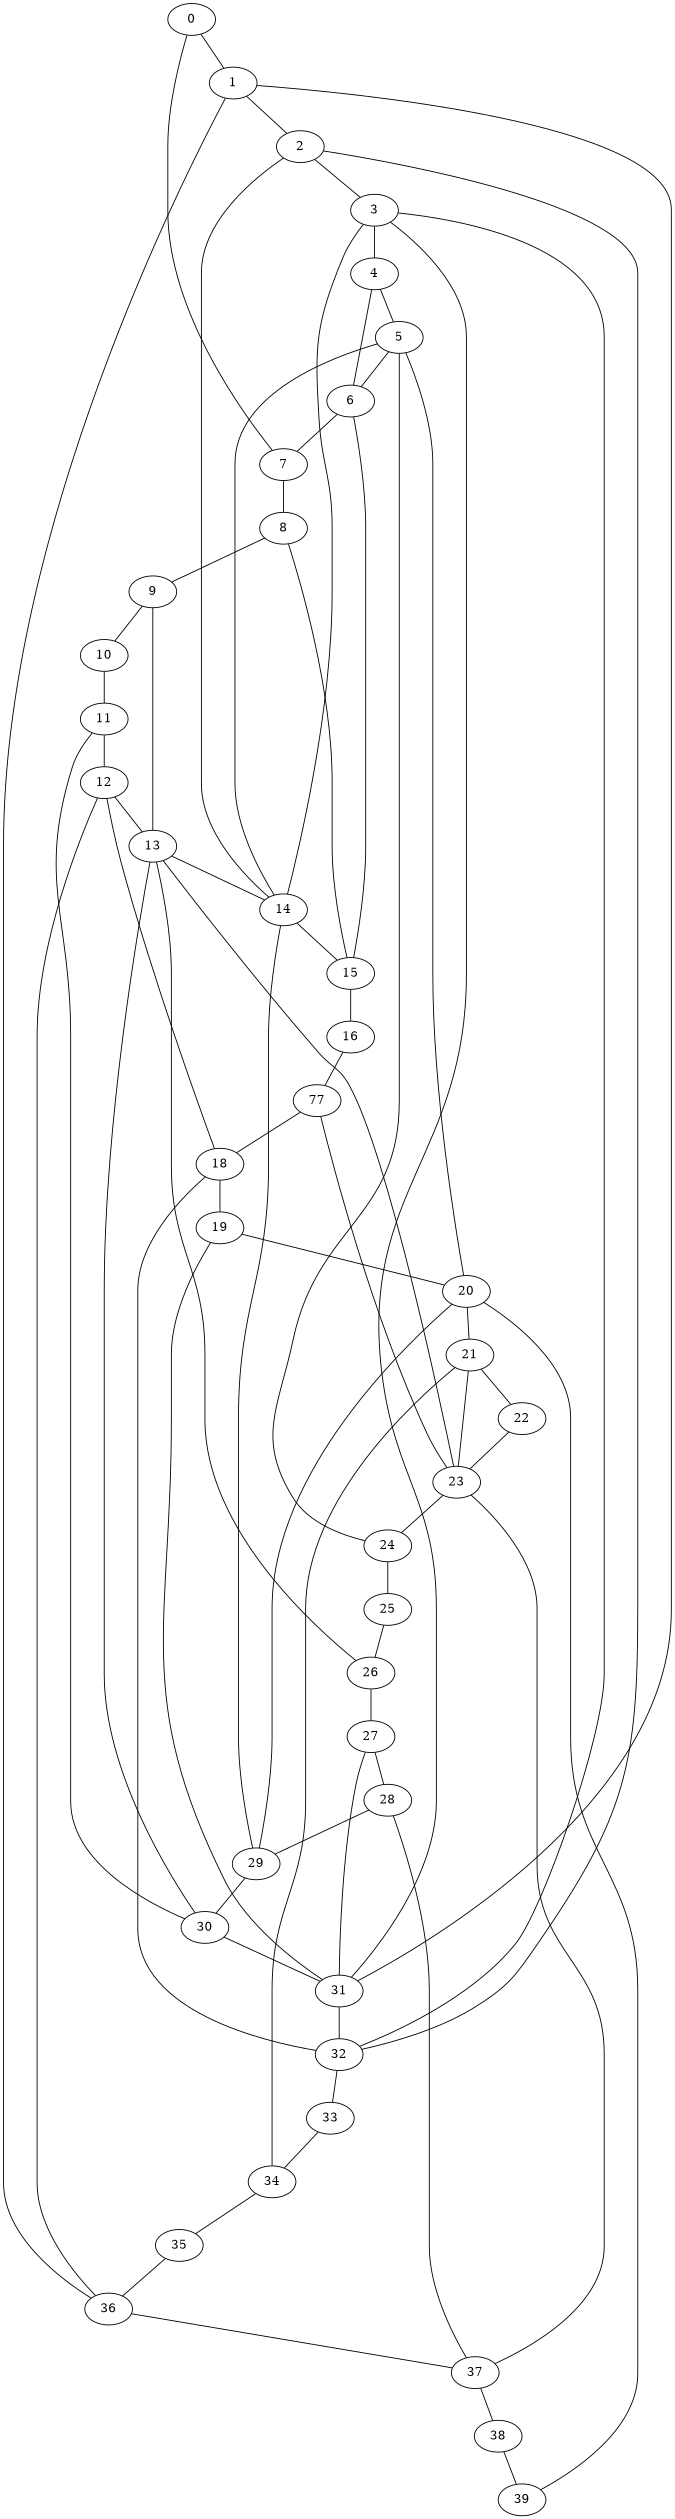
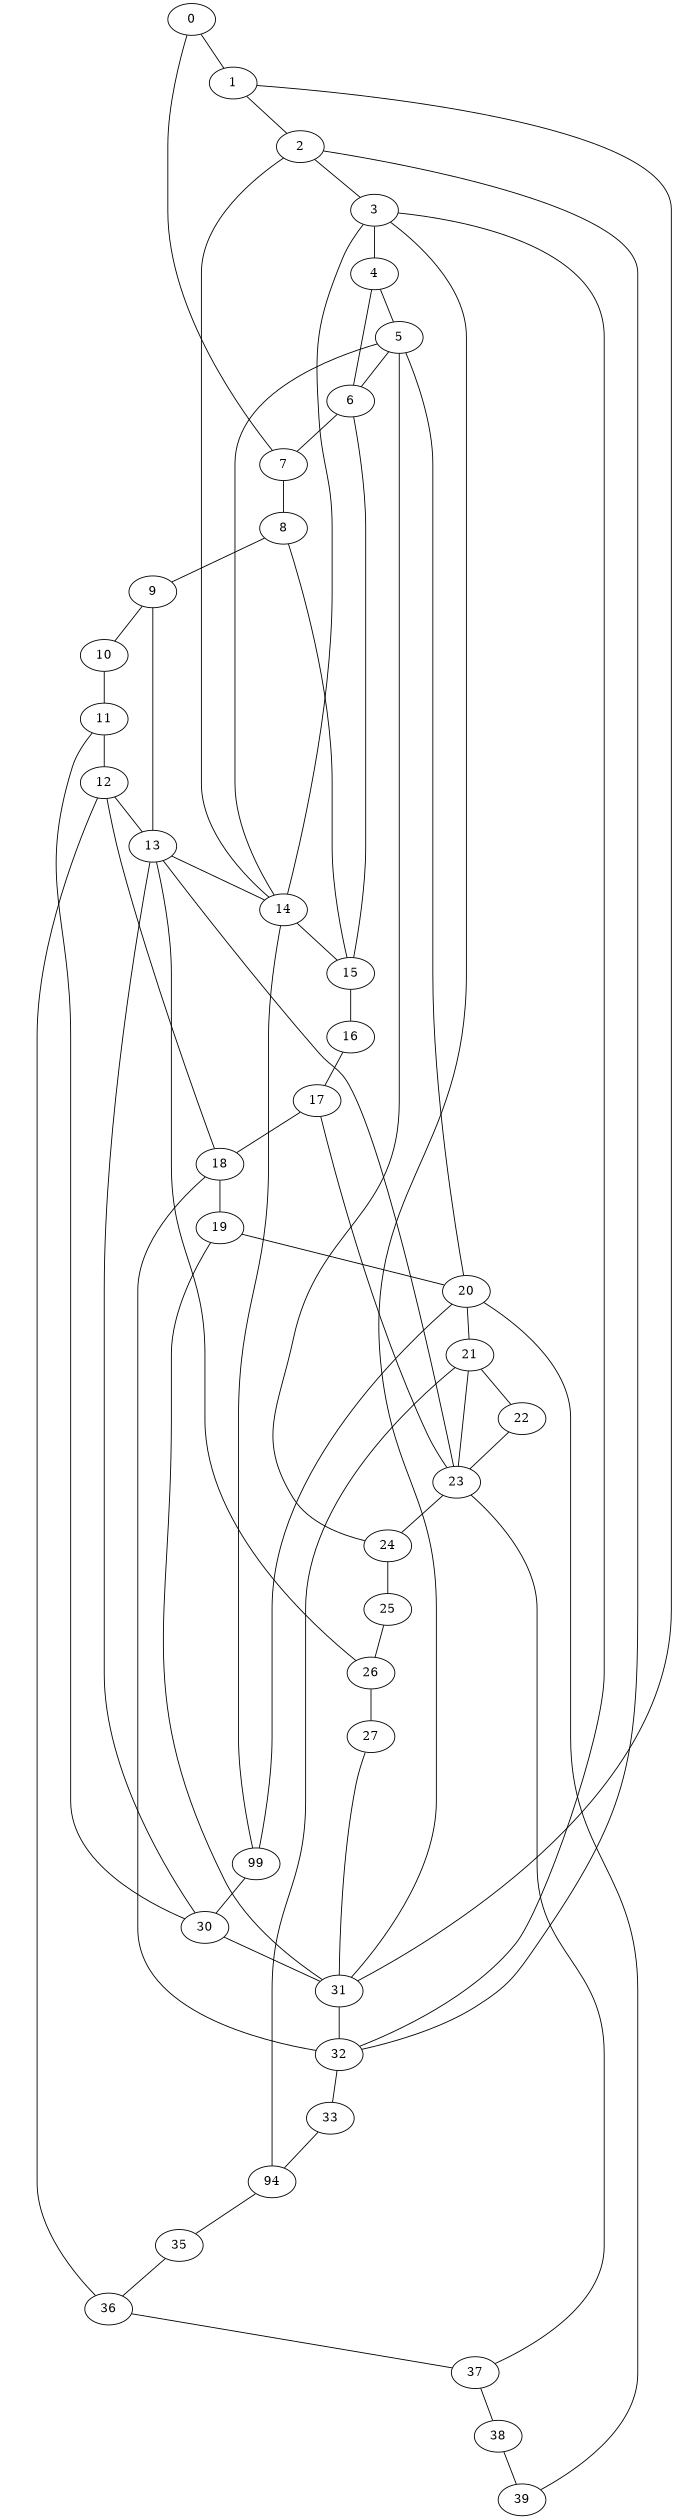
(317, 1101) -> (317, 1101)
(4, 1196) -> none
(388, 1800) -> none
(256, 1864) -> (256, 1864)
(272, 2182) -> (272, 2182)
